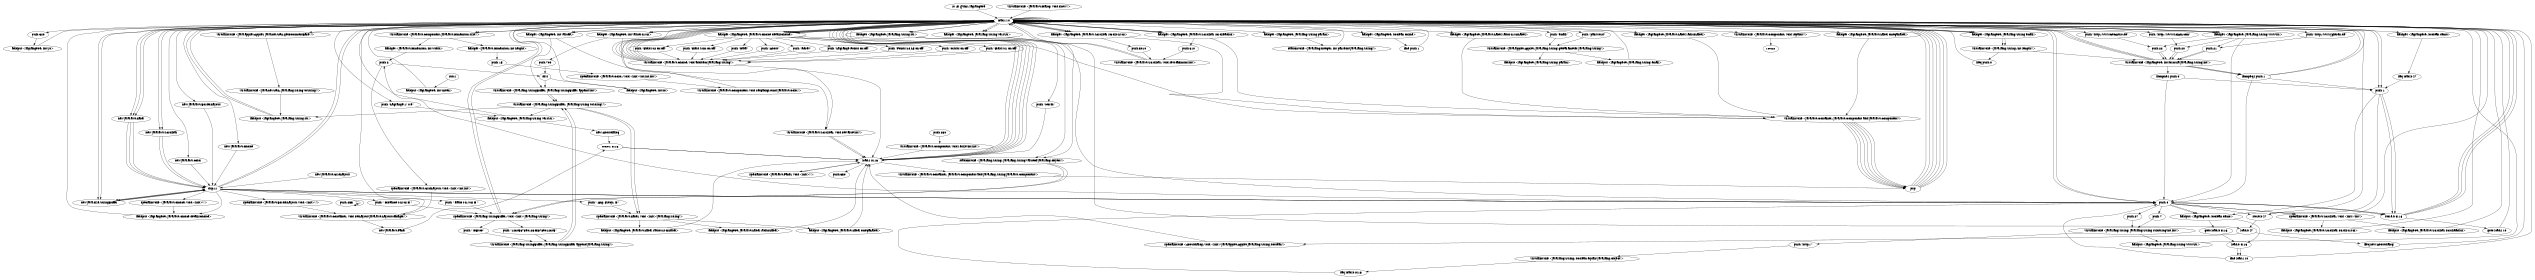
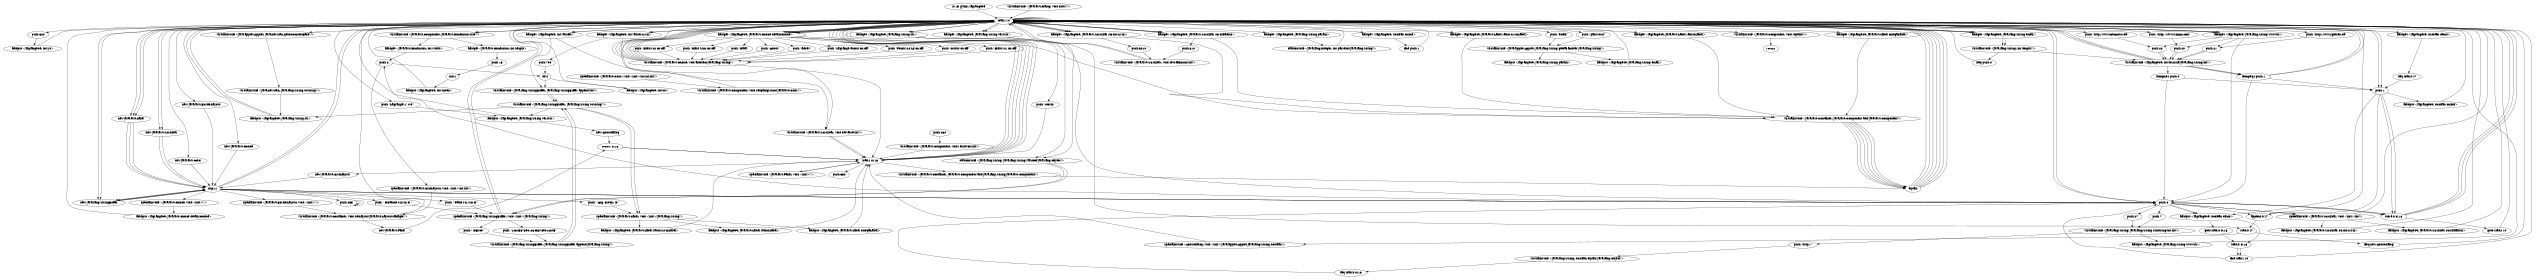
(548, 69) -> (476, 70)
none -> (2430, 105)
none -> (608, 168)
(1913, 189) -> (1913, 189)
(99, 203) -> (99, 203)
(219, 208) -> (279, 193)
(2259, 217) -> (2259, 217)
